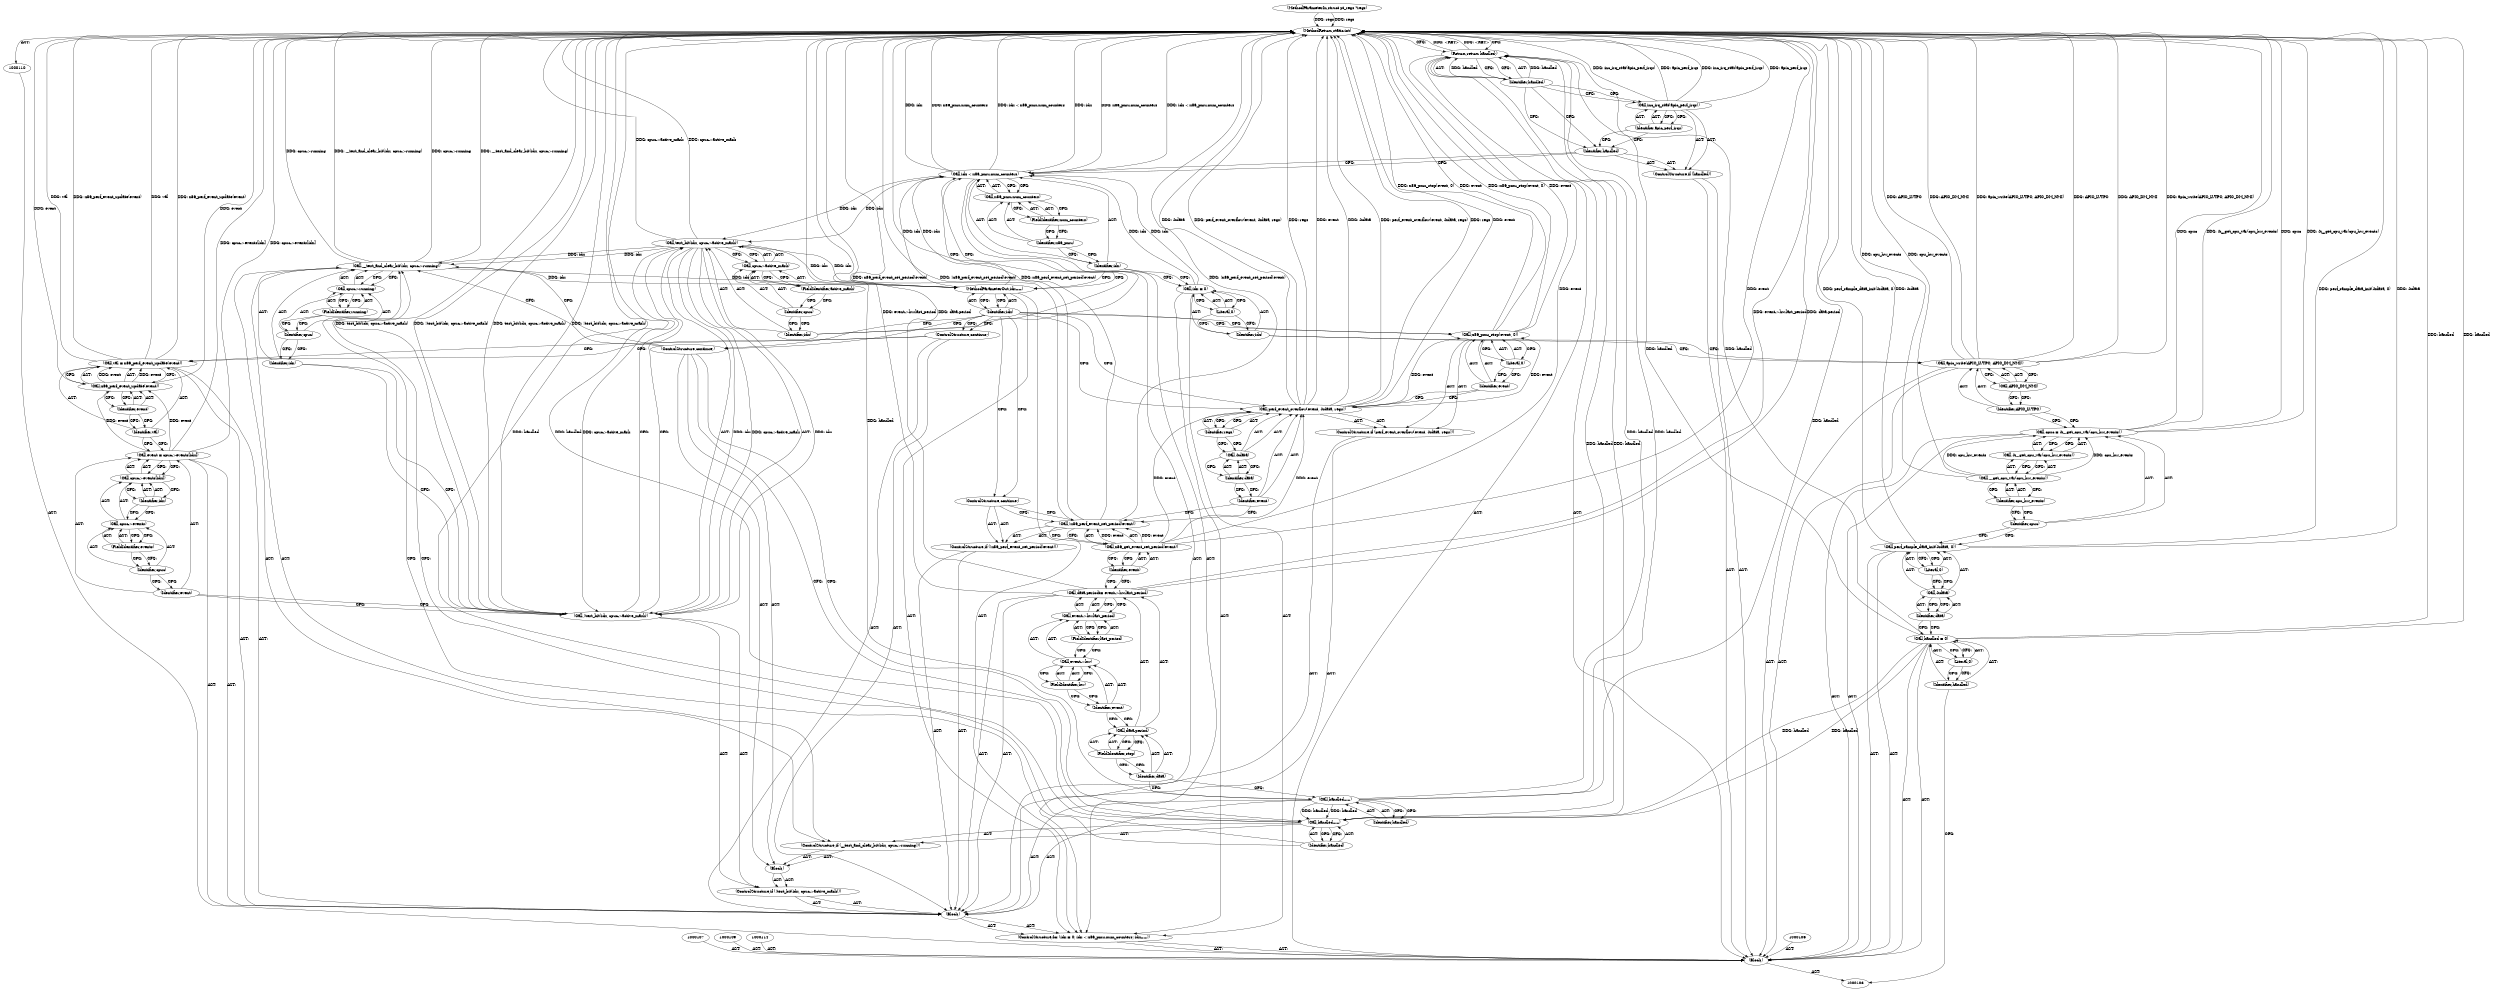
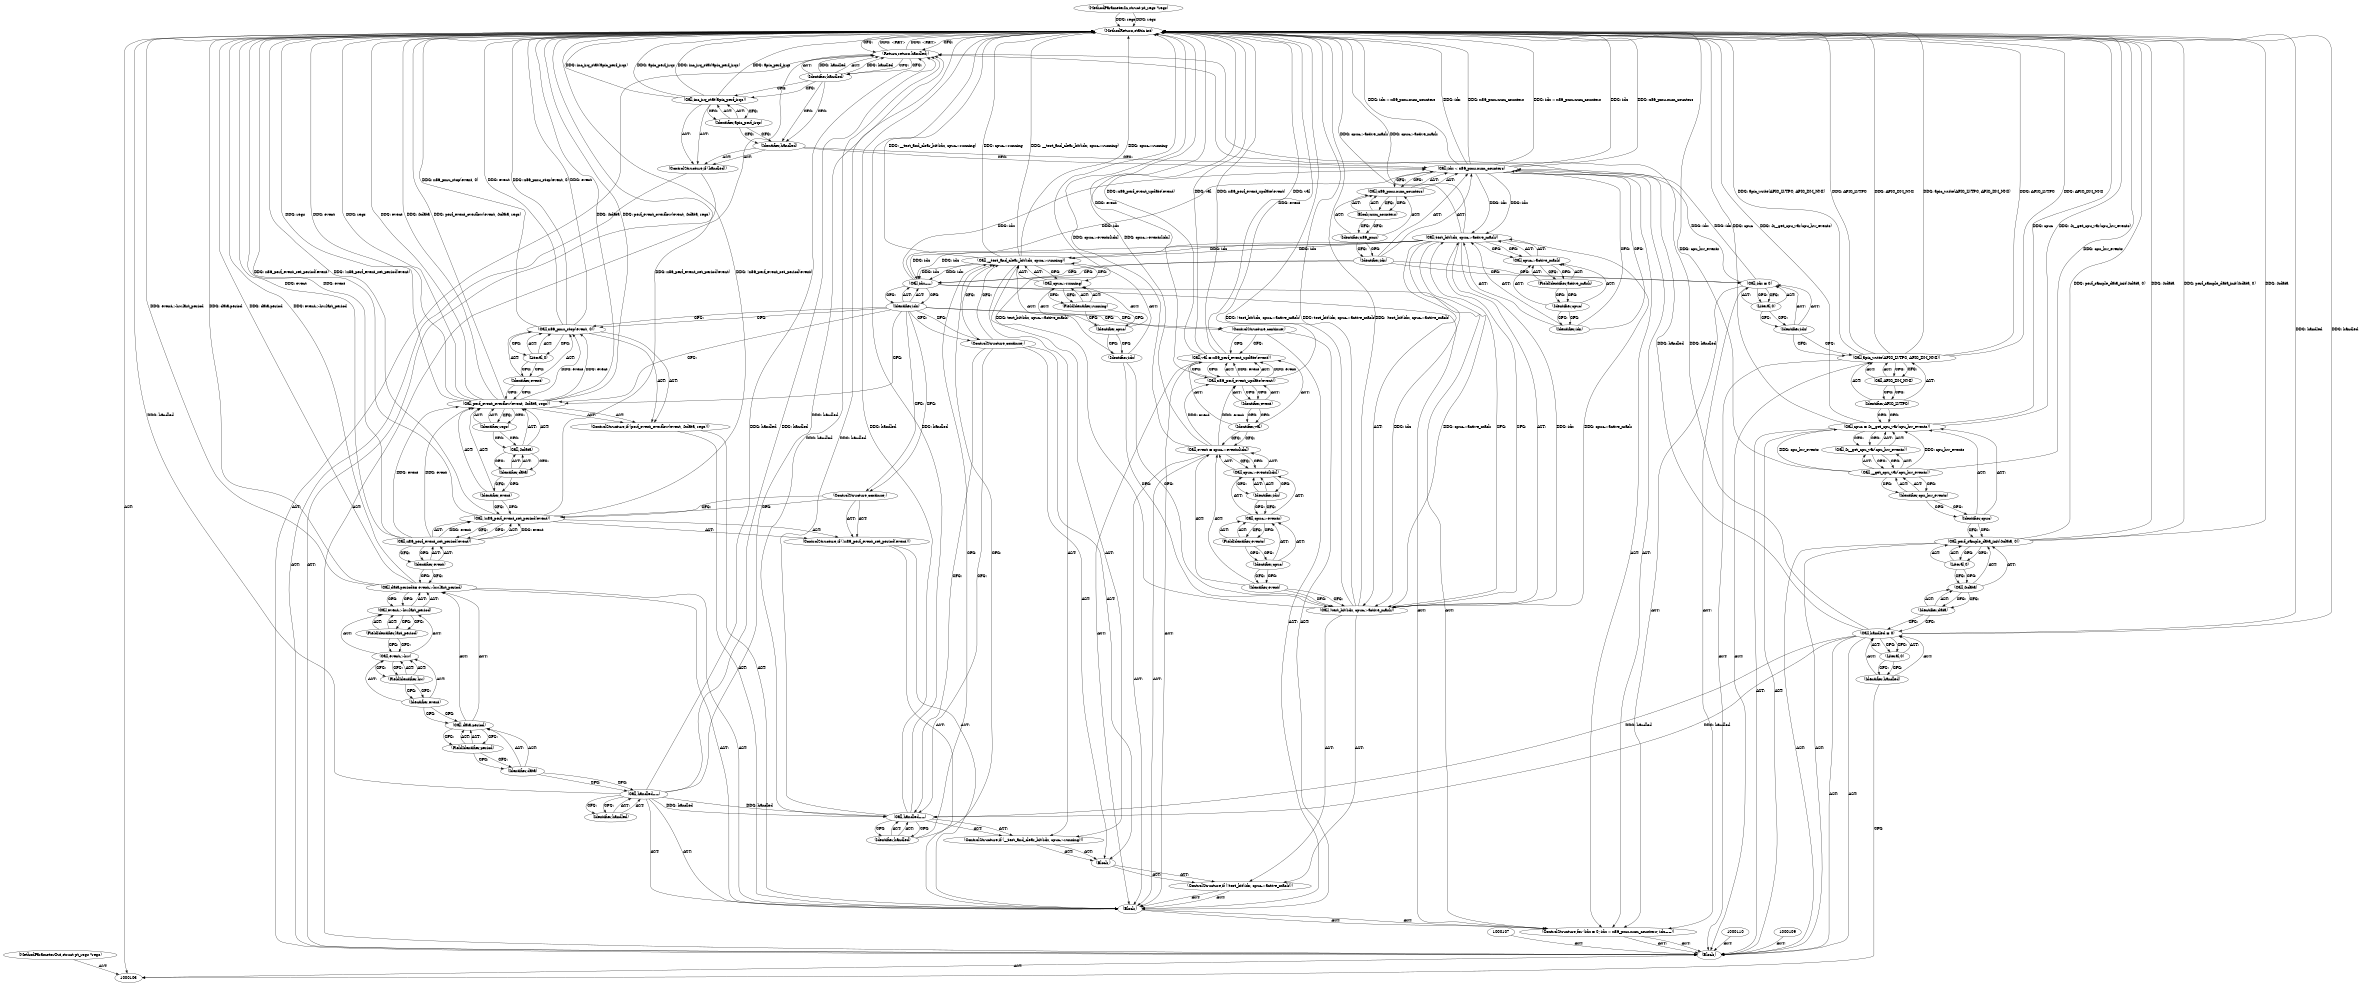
(646, 32) -> (124, 71)
(1059, 220) -> (1377, 215)
(995, 289) -> (921, 284)
(1142, 547) -> (434, 542)
(1116, 754) -> (473, 748)
(760, 938) -> none
(1797, 938) -> none
none -> (60, 955)
